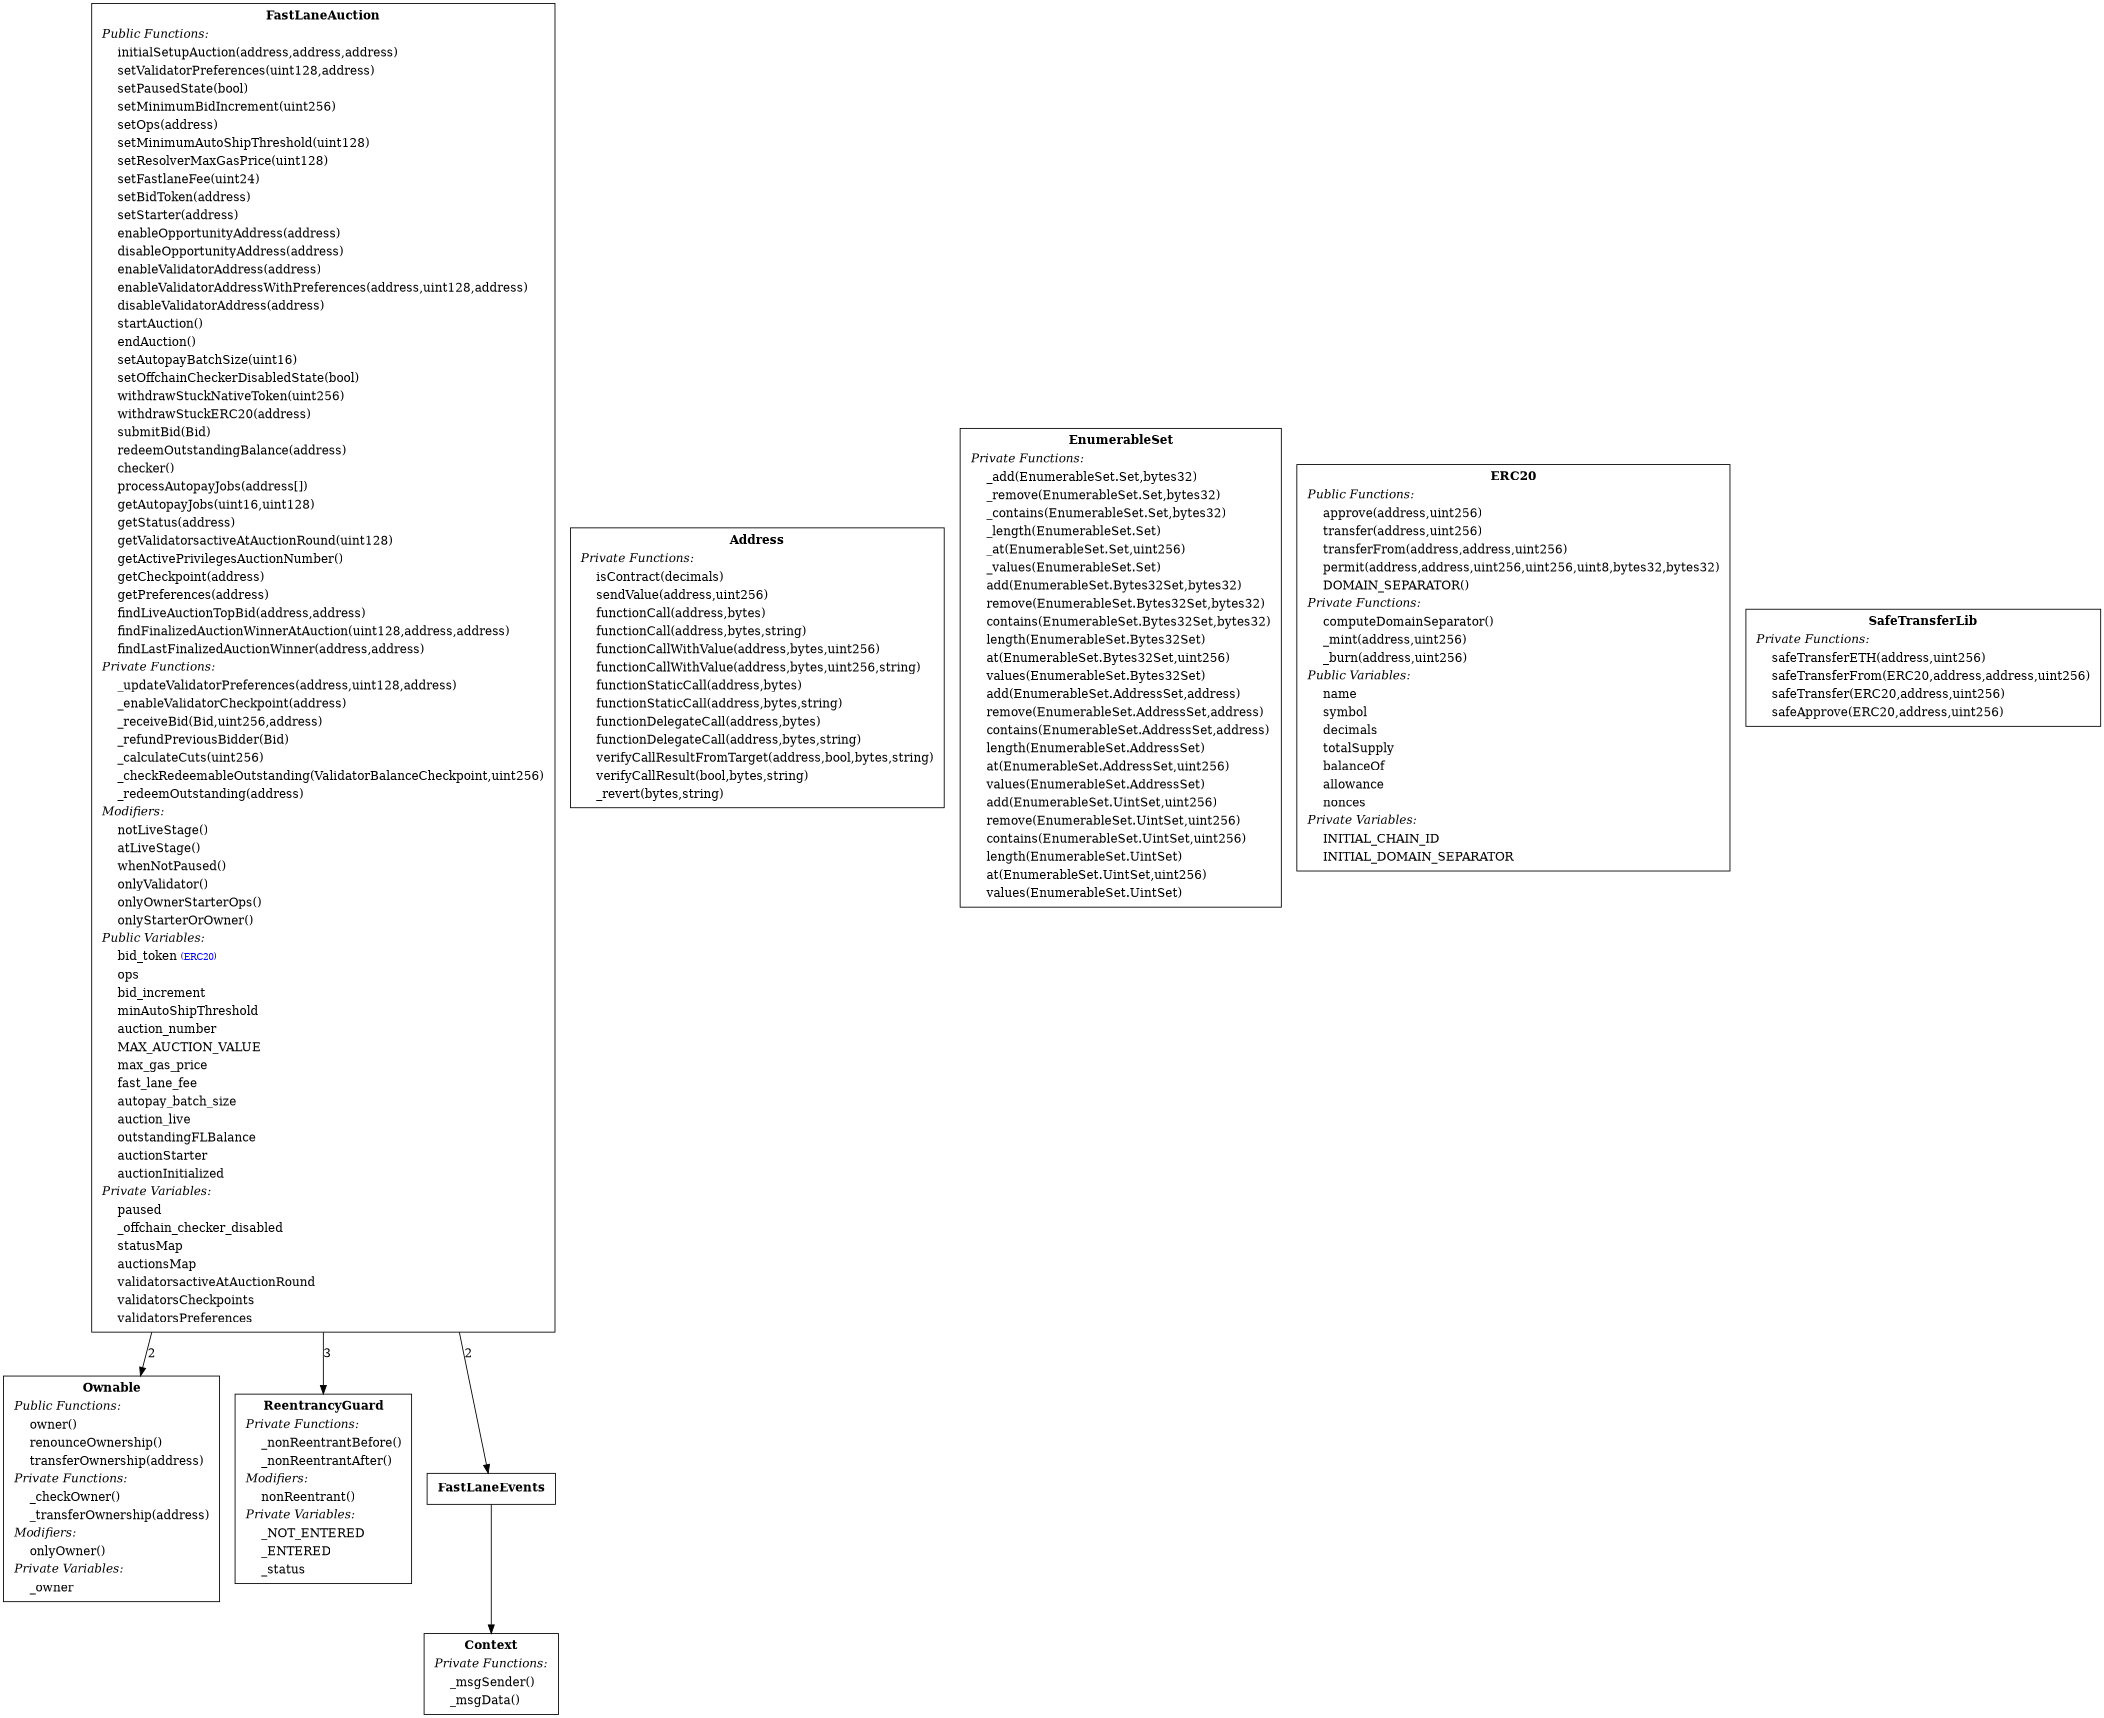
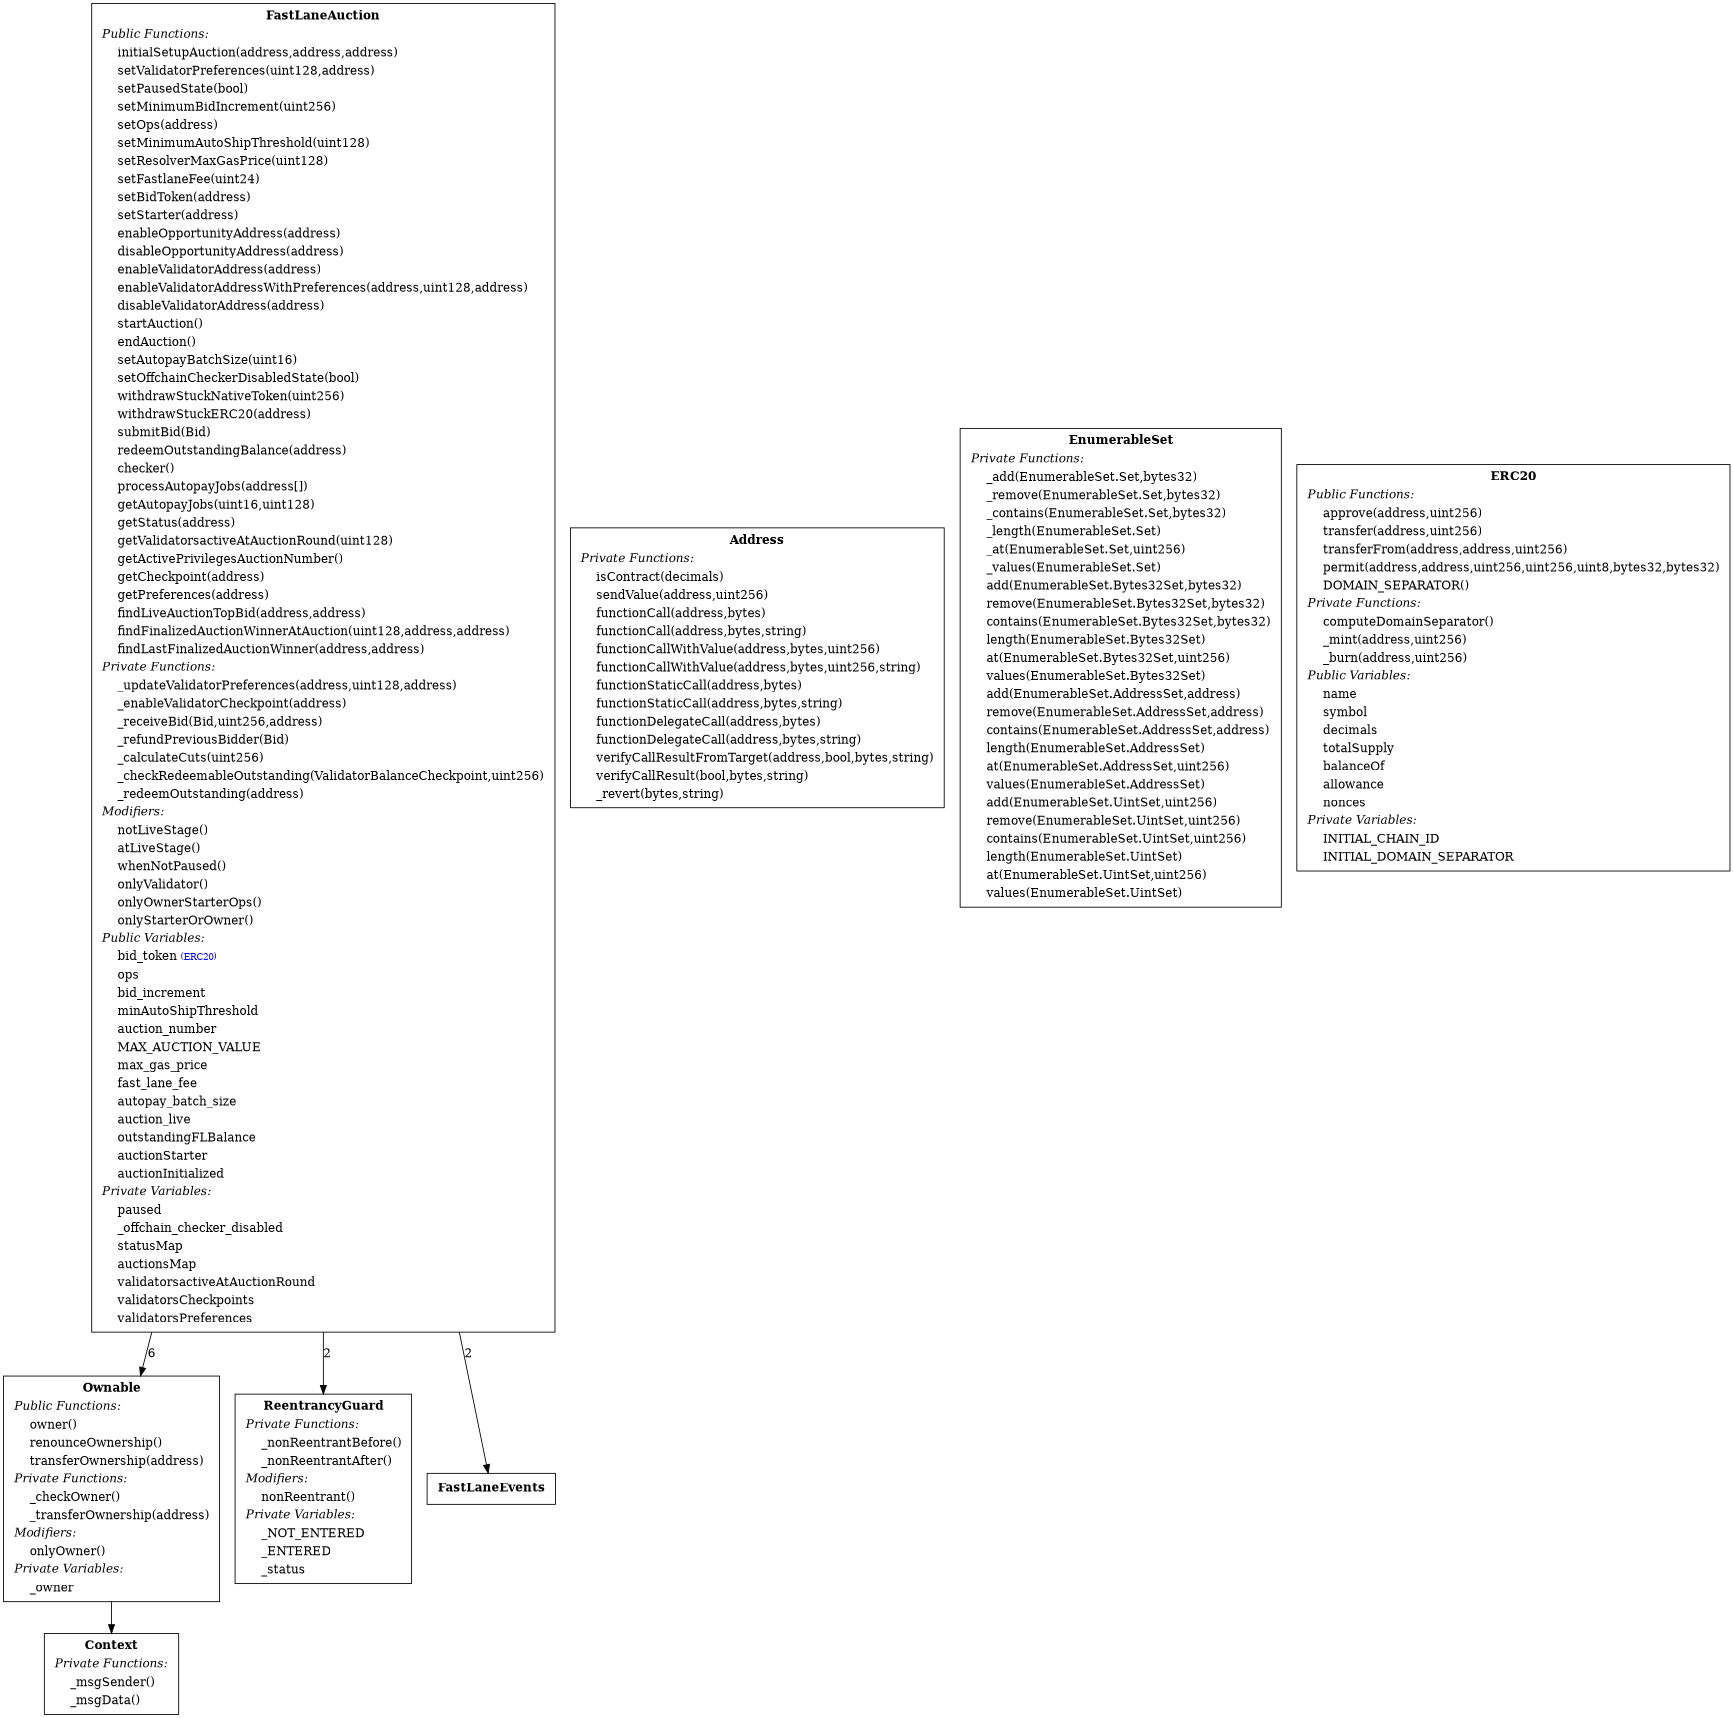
(1923, 668) -> none
(152, 1354) -> (152, 1354)
(328, 1354) -> (328, 1354)
(491, 1565) -> (112, 1613)
